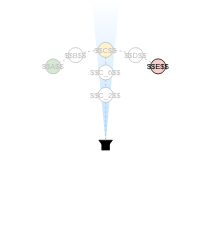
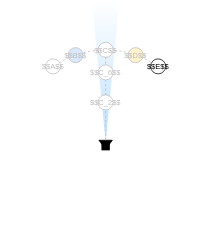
(105, 50) -> (105, 50)
(75, 55) -> (75, 55)
(135, 55) -> (135, 55)
(53, 66) -> (53, 66)
(158, 66) -> (158, 66)
(105, 95) -> (105, 102)
